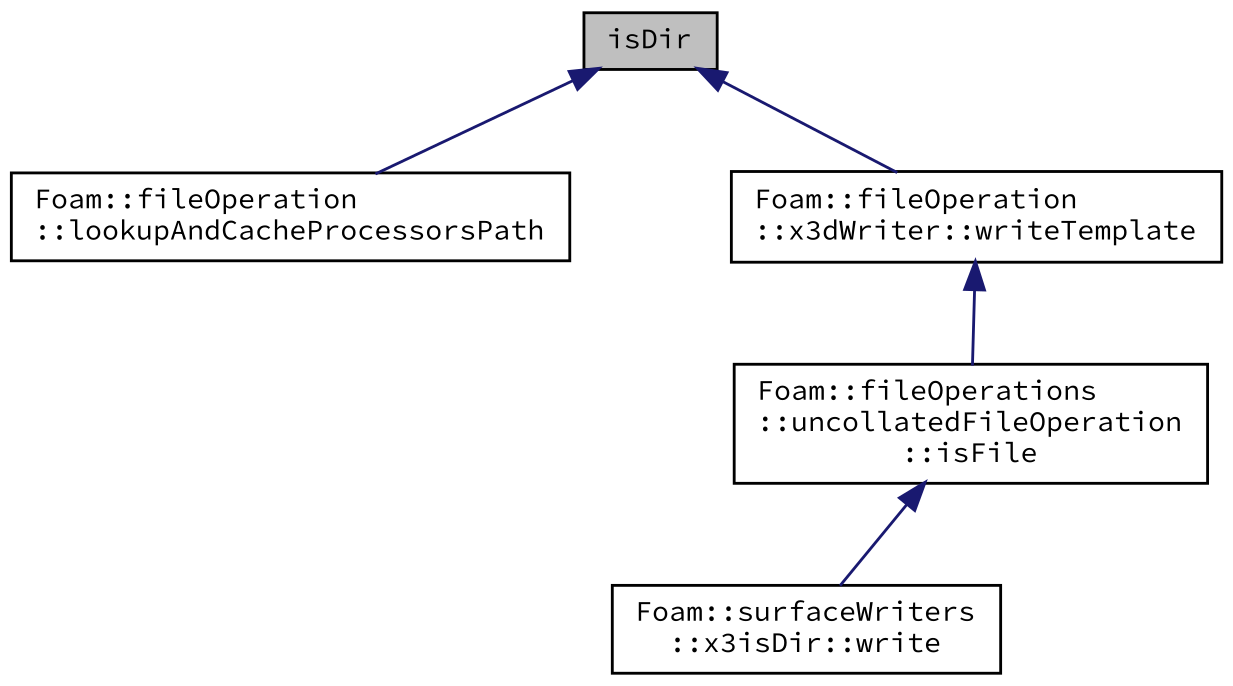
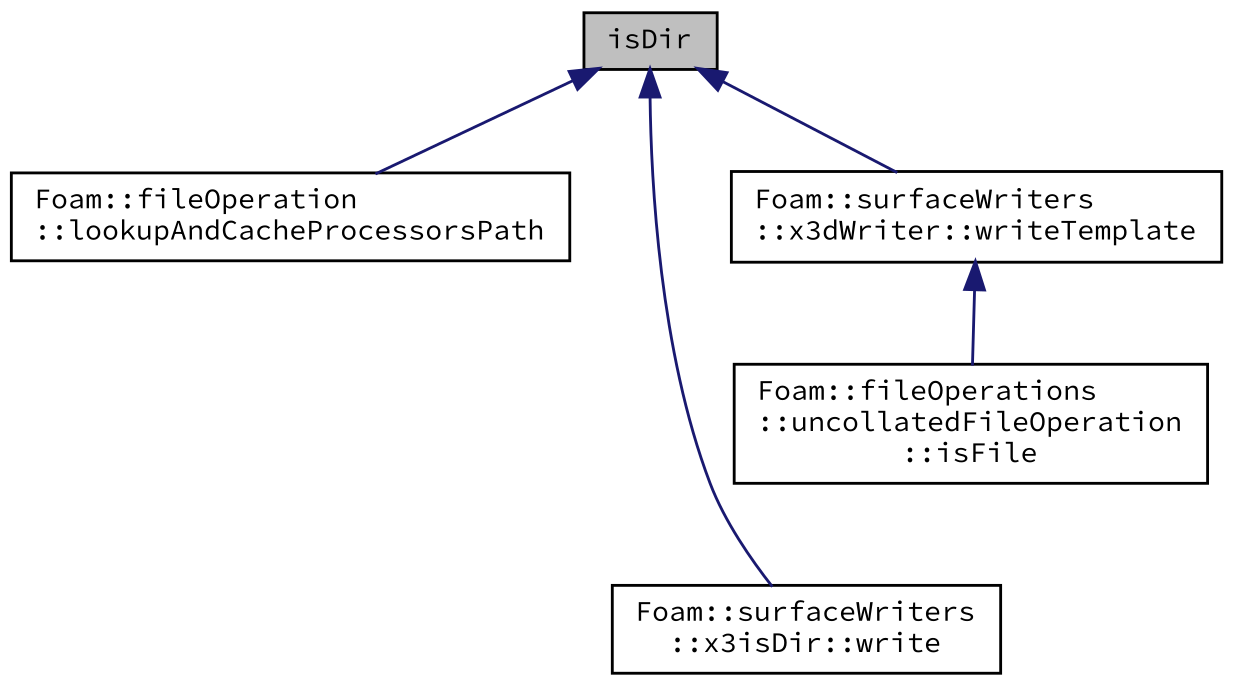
(977, 217) -> (977, 217)
(873, 545) -> (675, 353)
